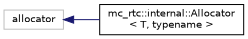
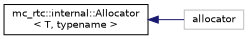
(87, 20) -> (171, 20)
